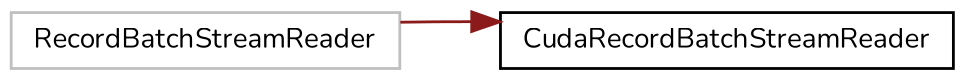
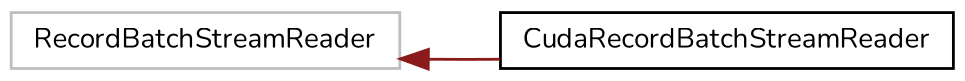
(436, 22) -> (464, 59)
